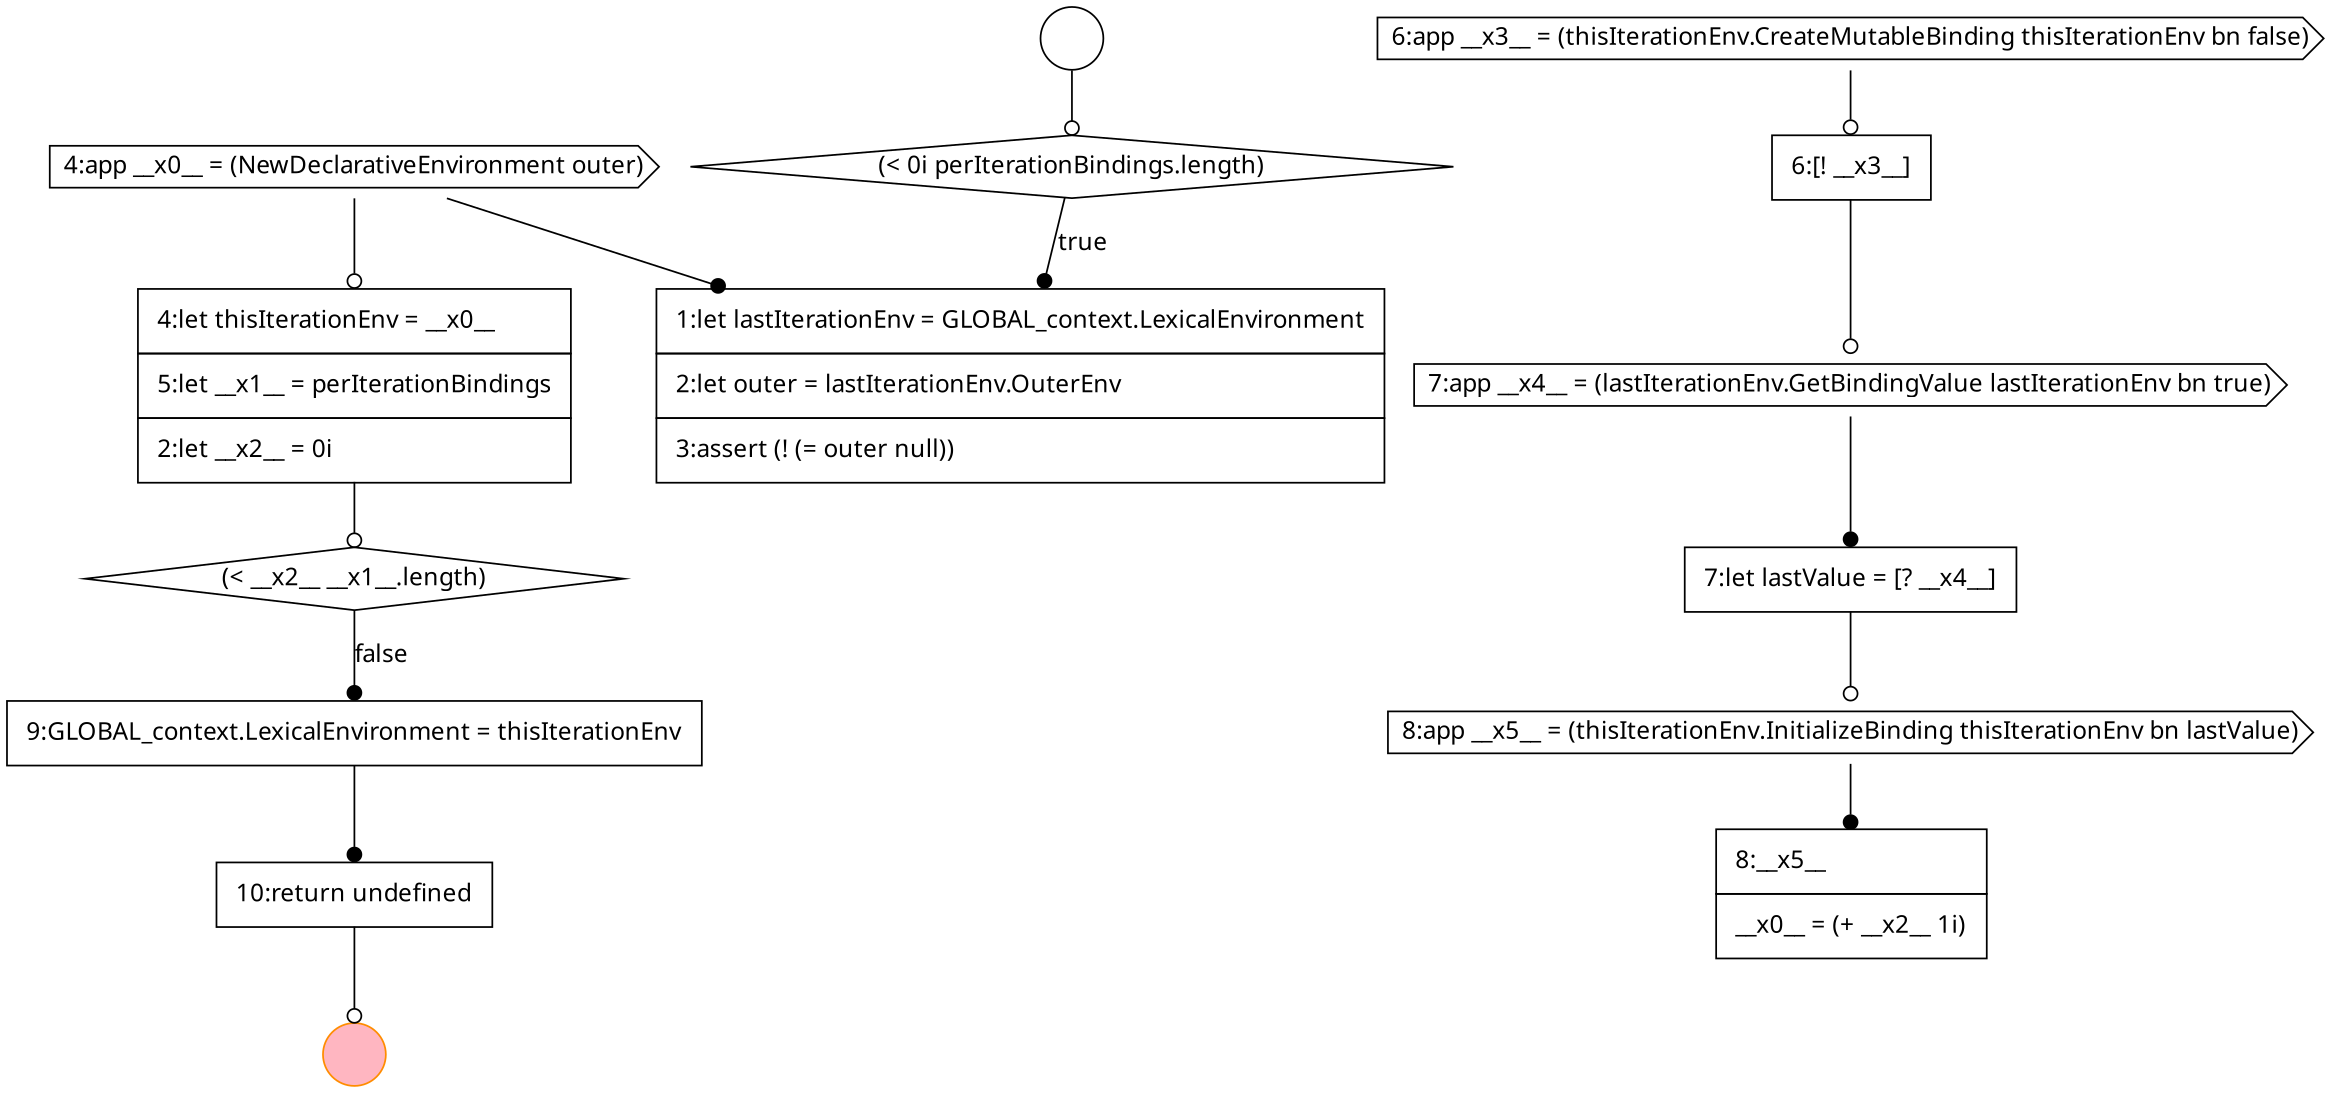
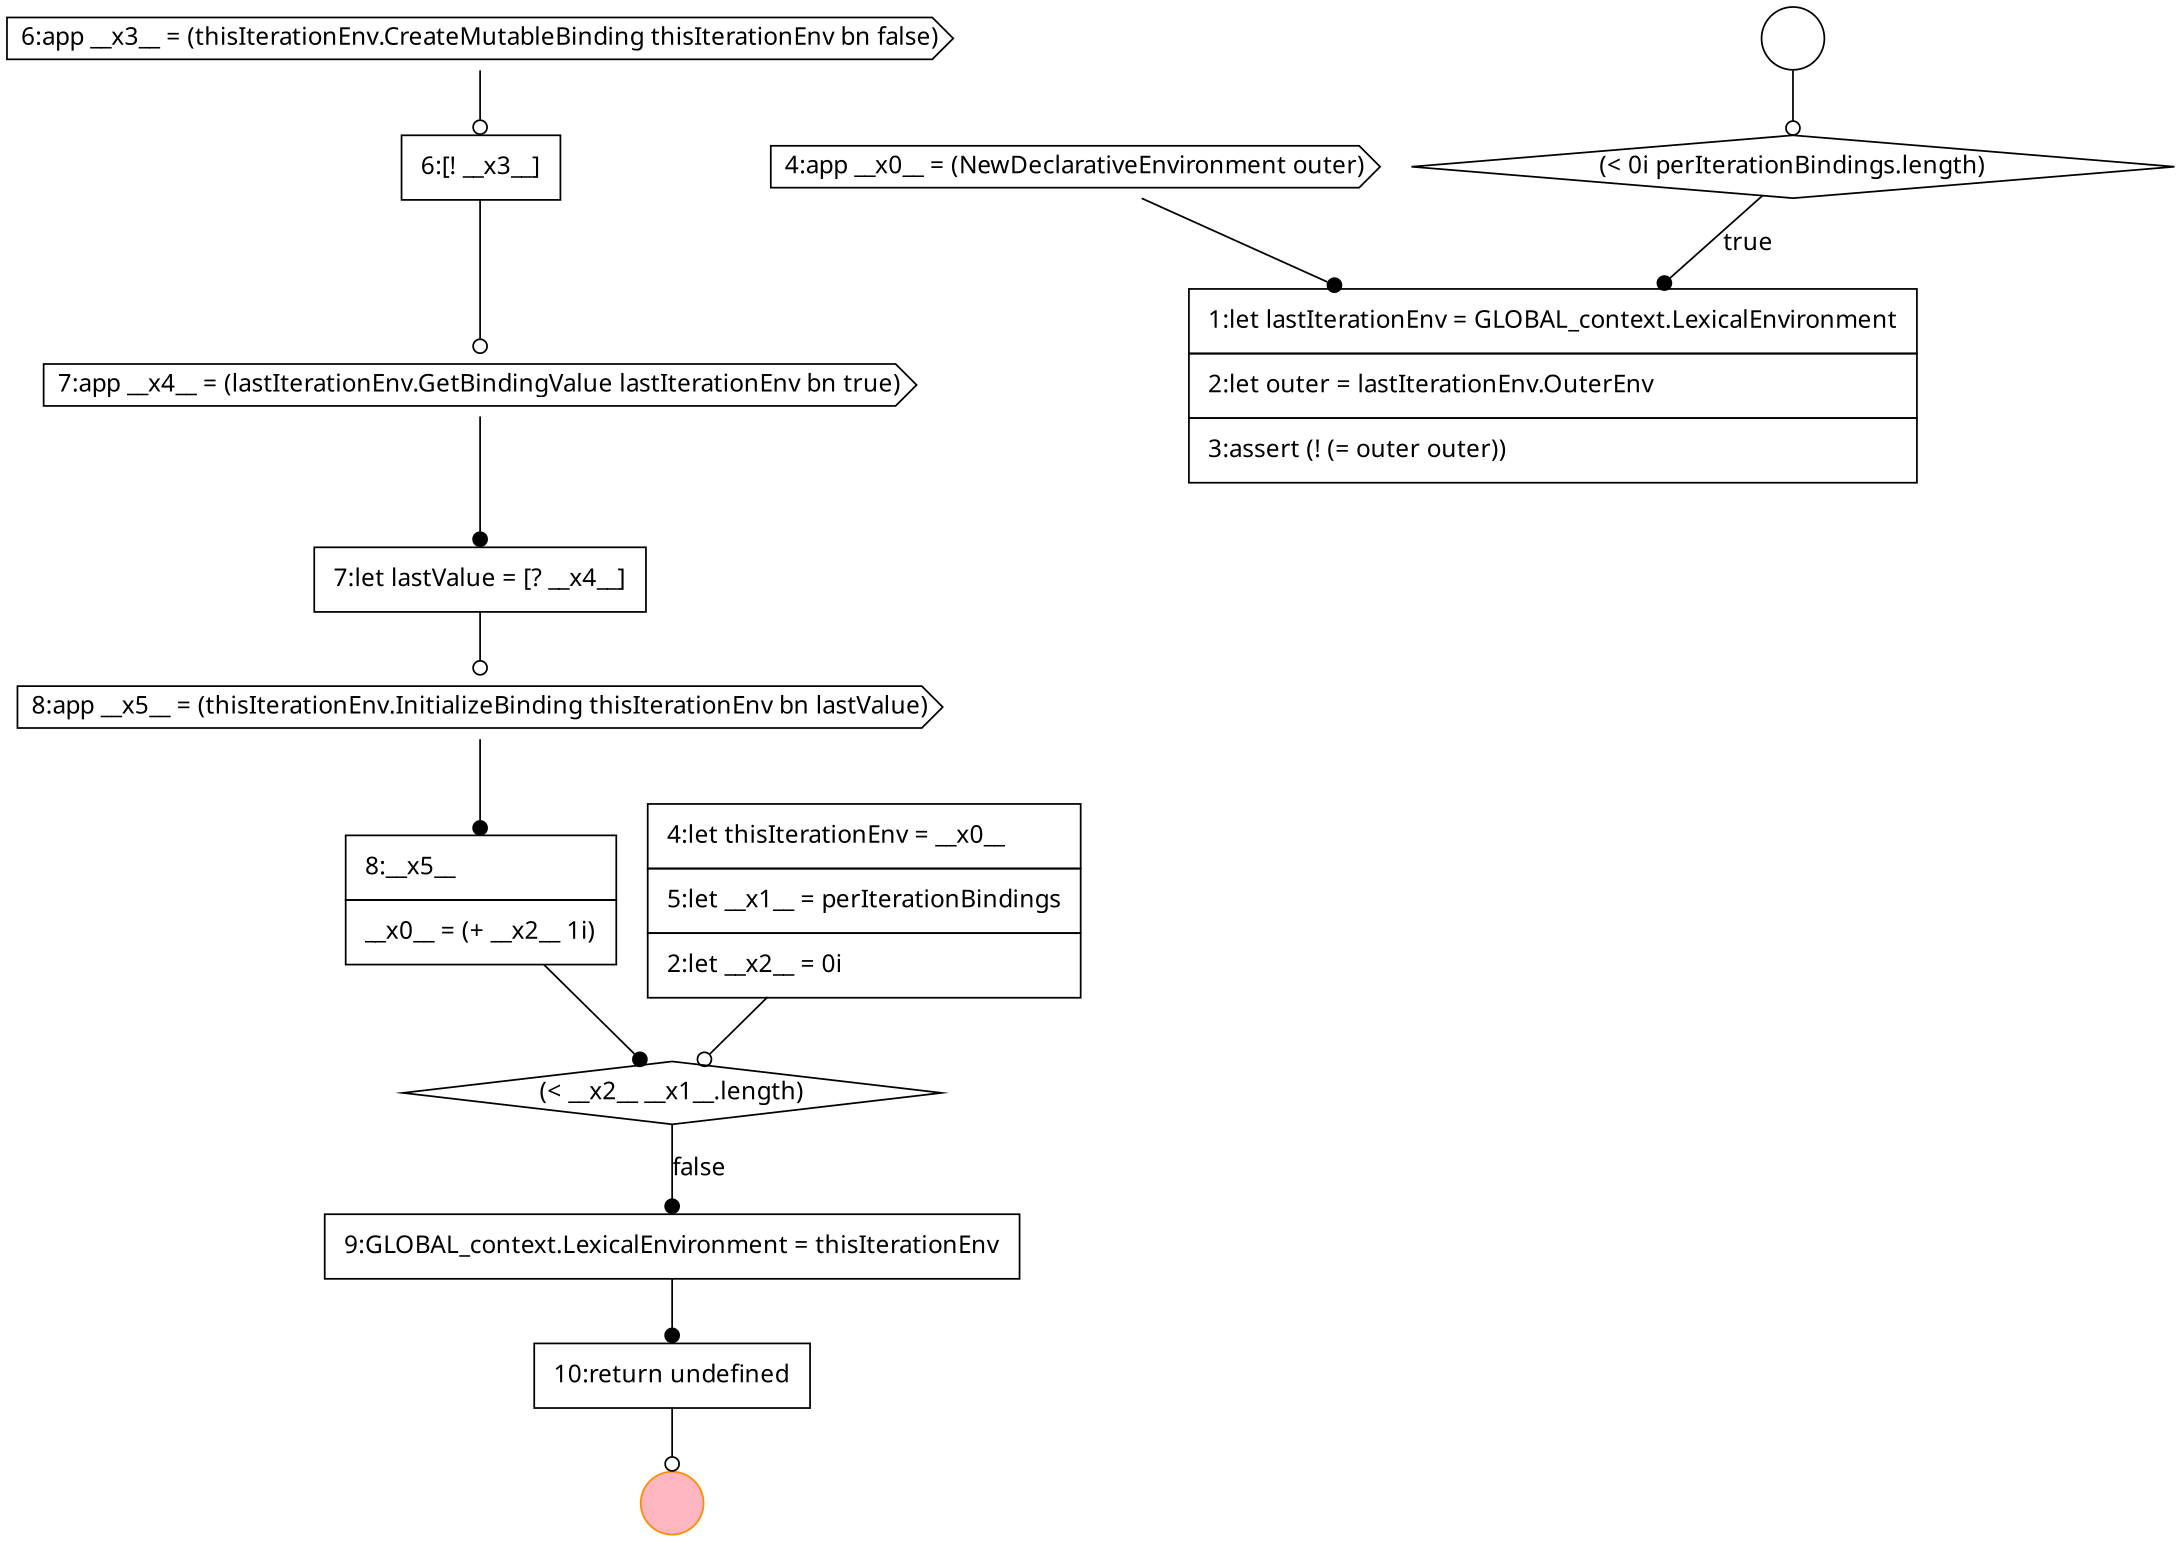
(354, 236) -> none
(815, 450) -> (1358, 450)
none -> (589, 1009)
